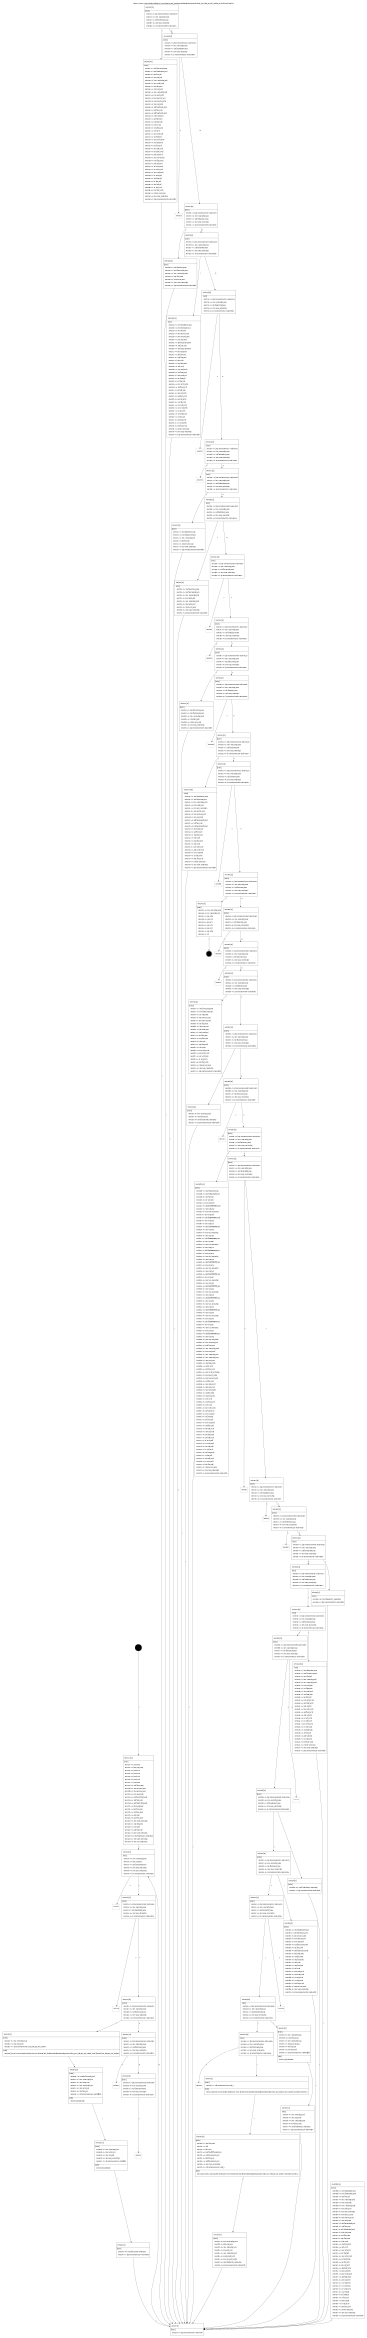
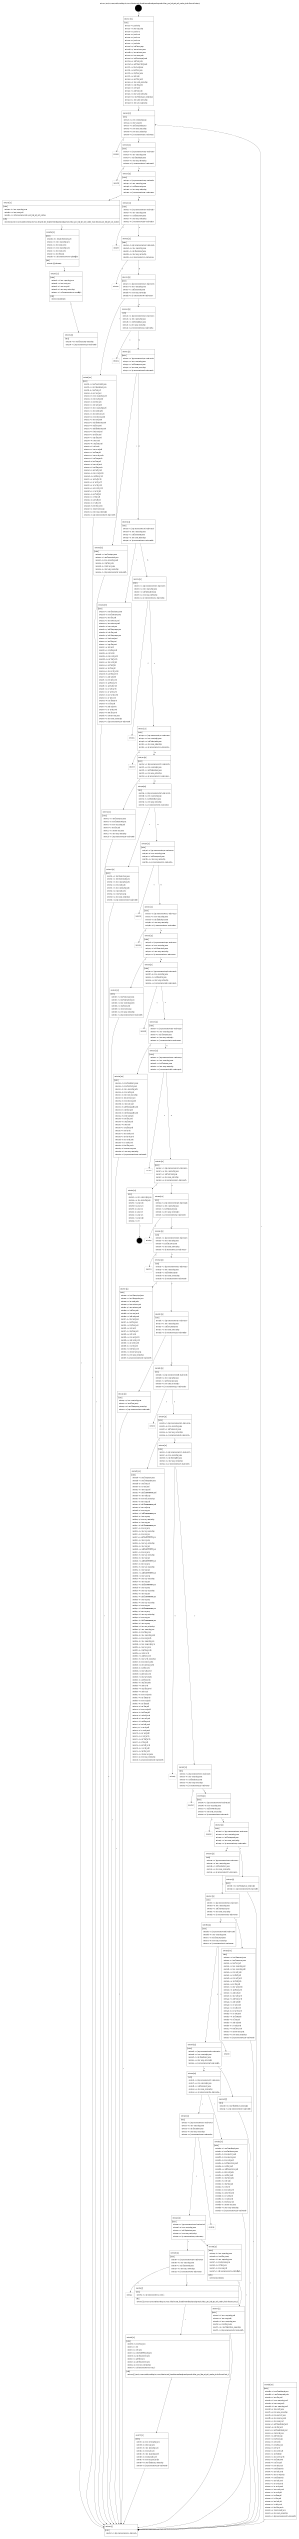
none -> (138, 267)
